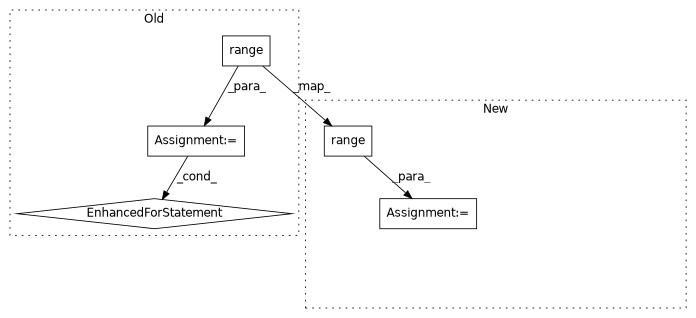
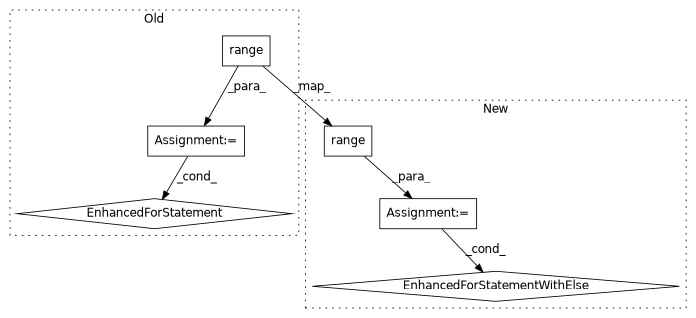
none -> (496, 286)
